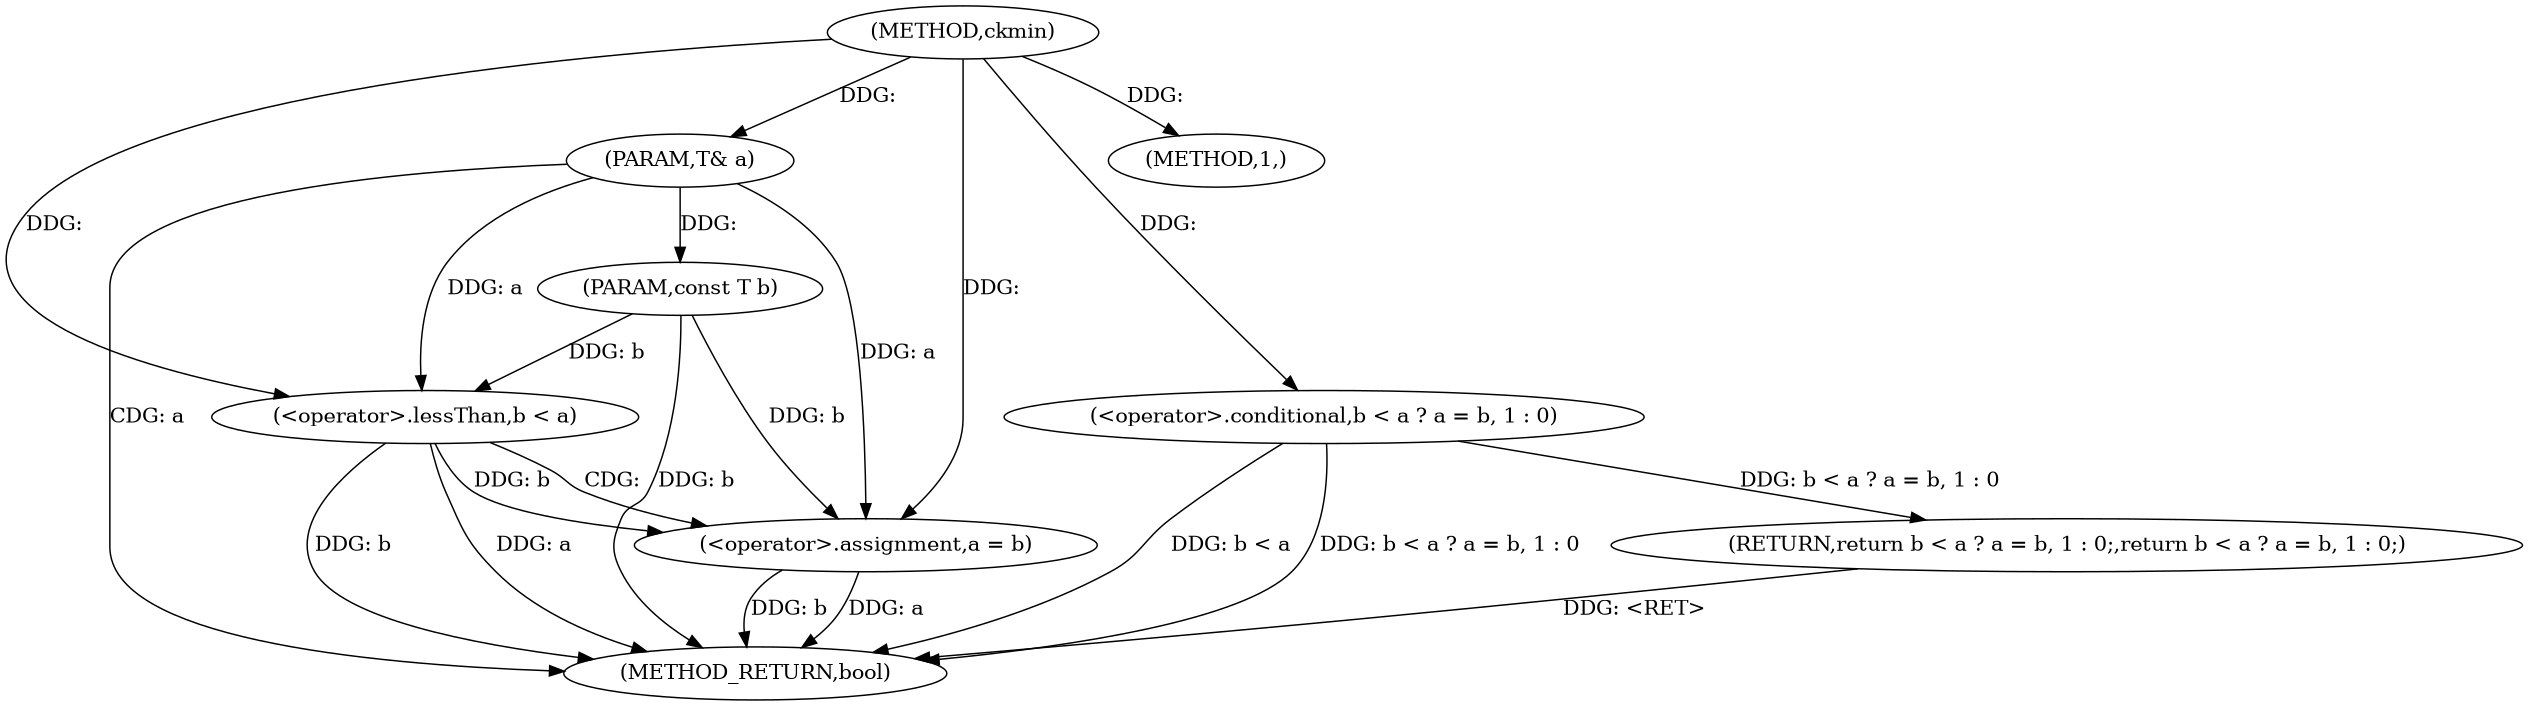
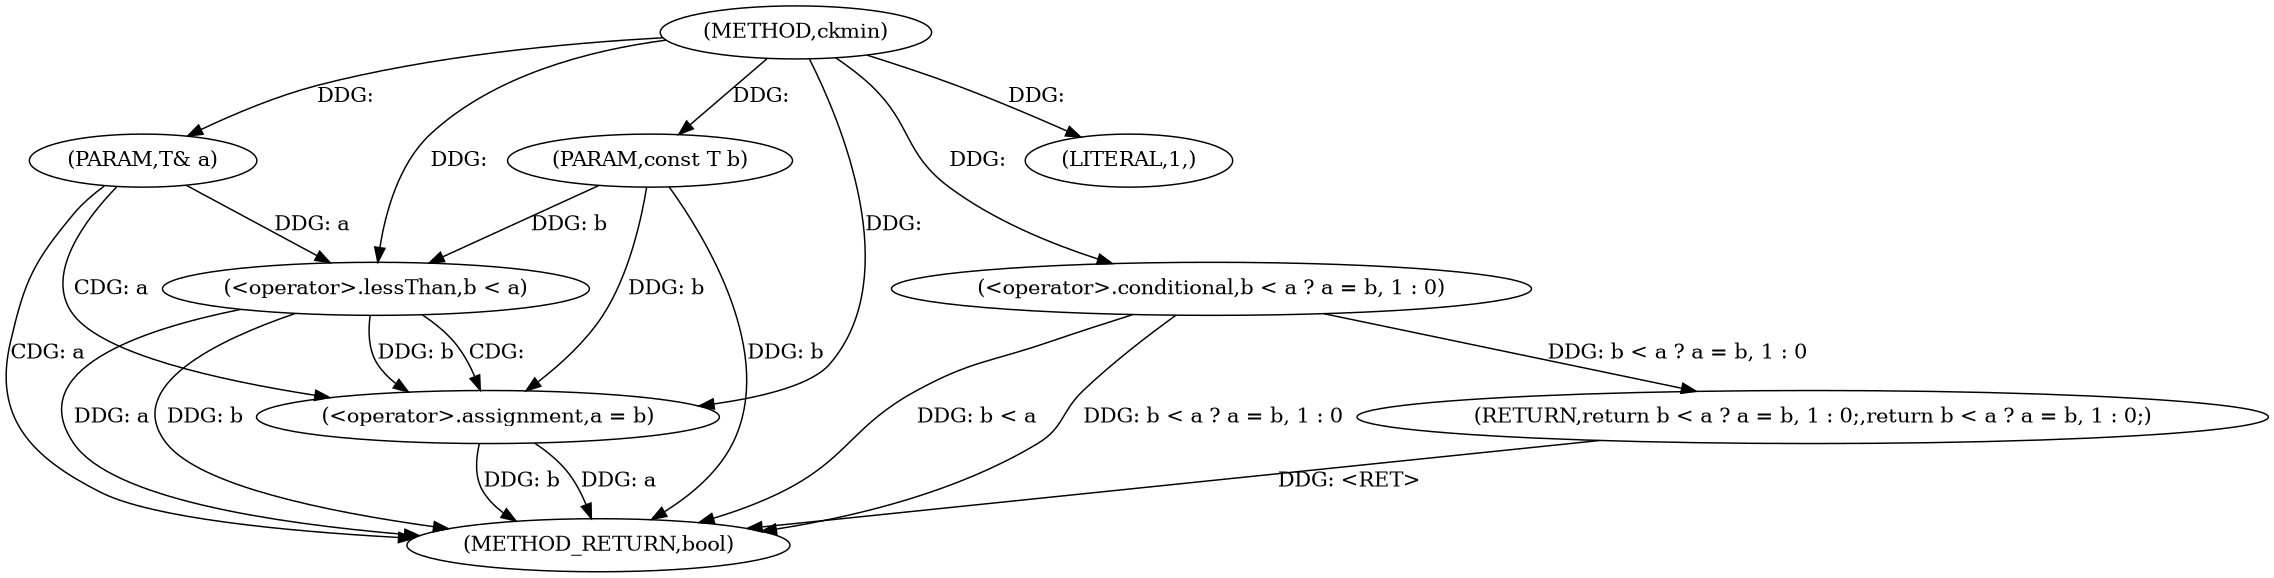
(1217, 161) -> (1129, 161)
(680, 217) -> (729, 92)
(898, 353) -> (111, 289)
